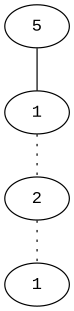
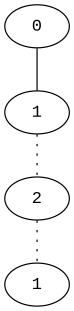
(37, 26) -> (37, 26)
